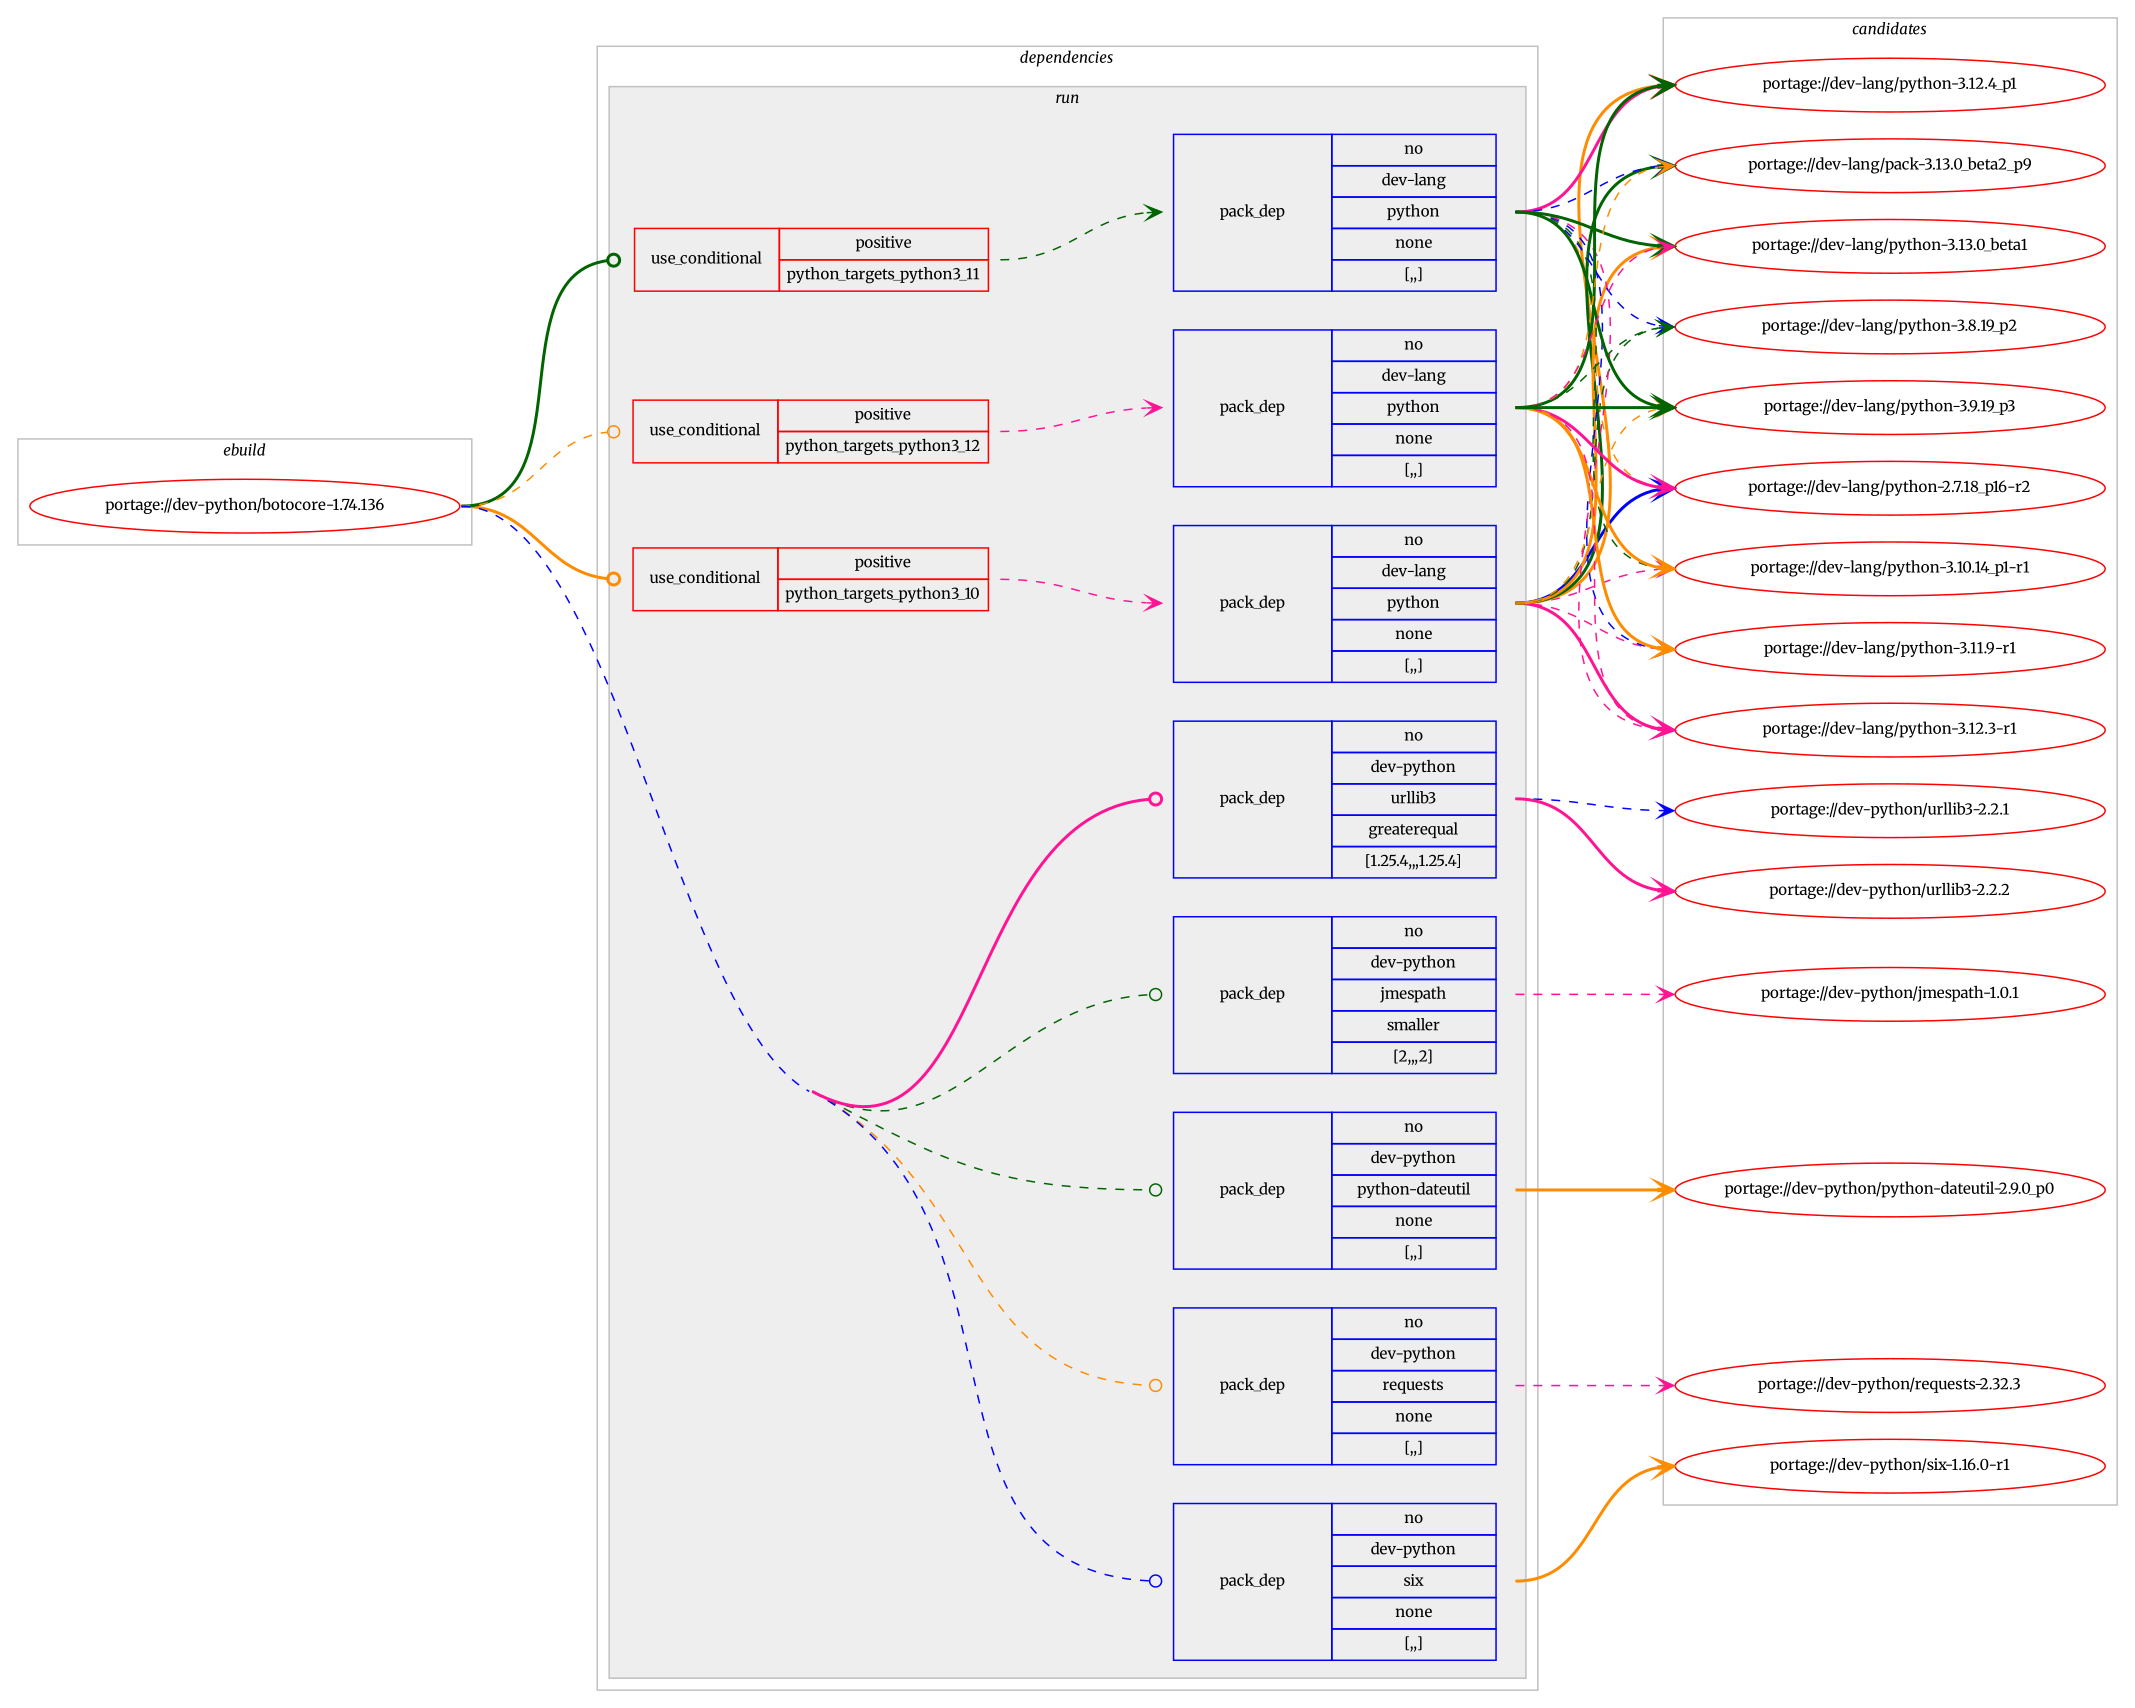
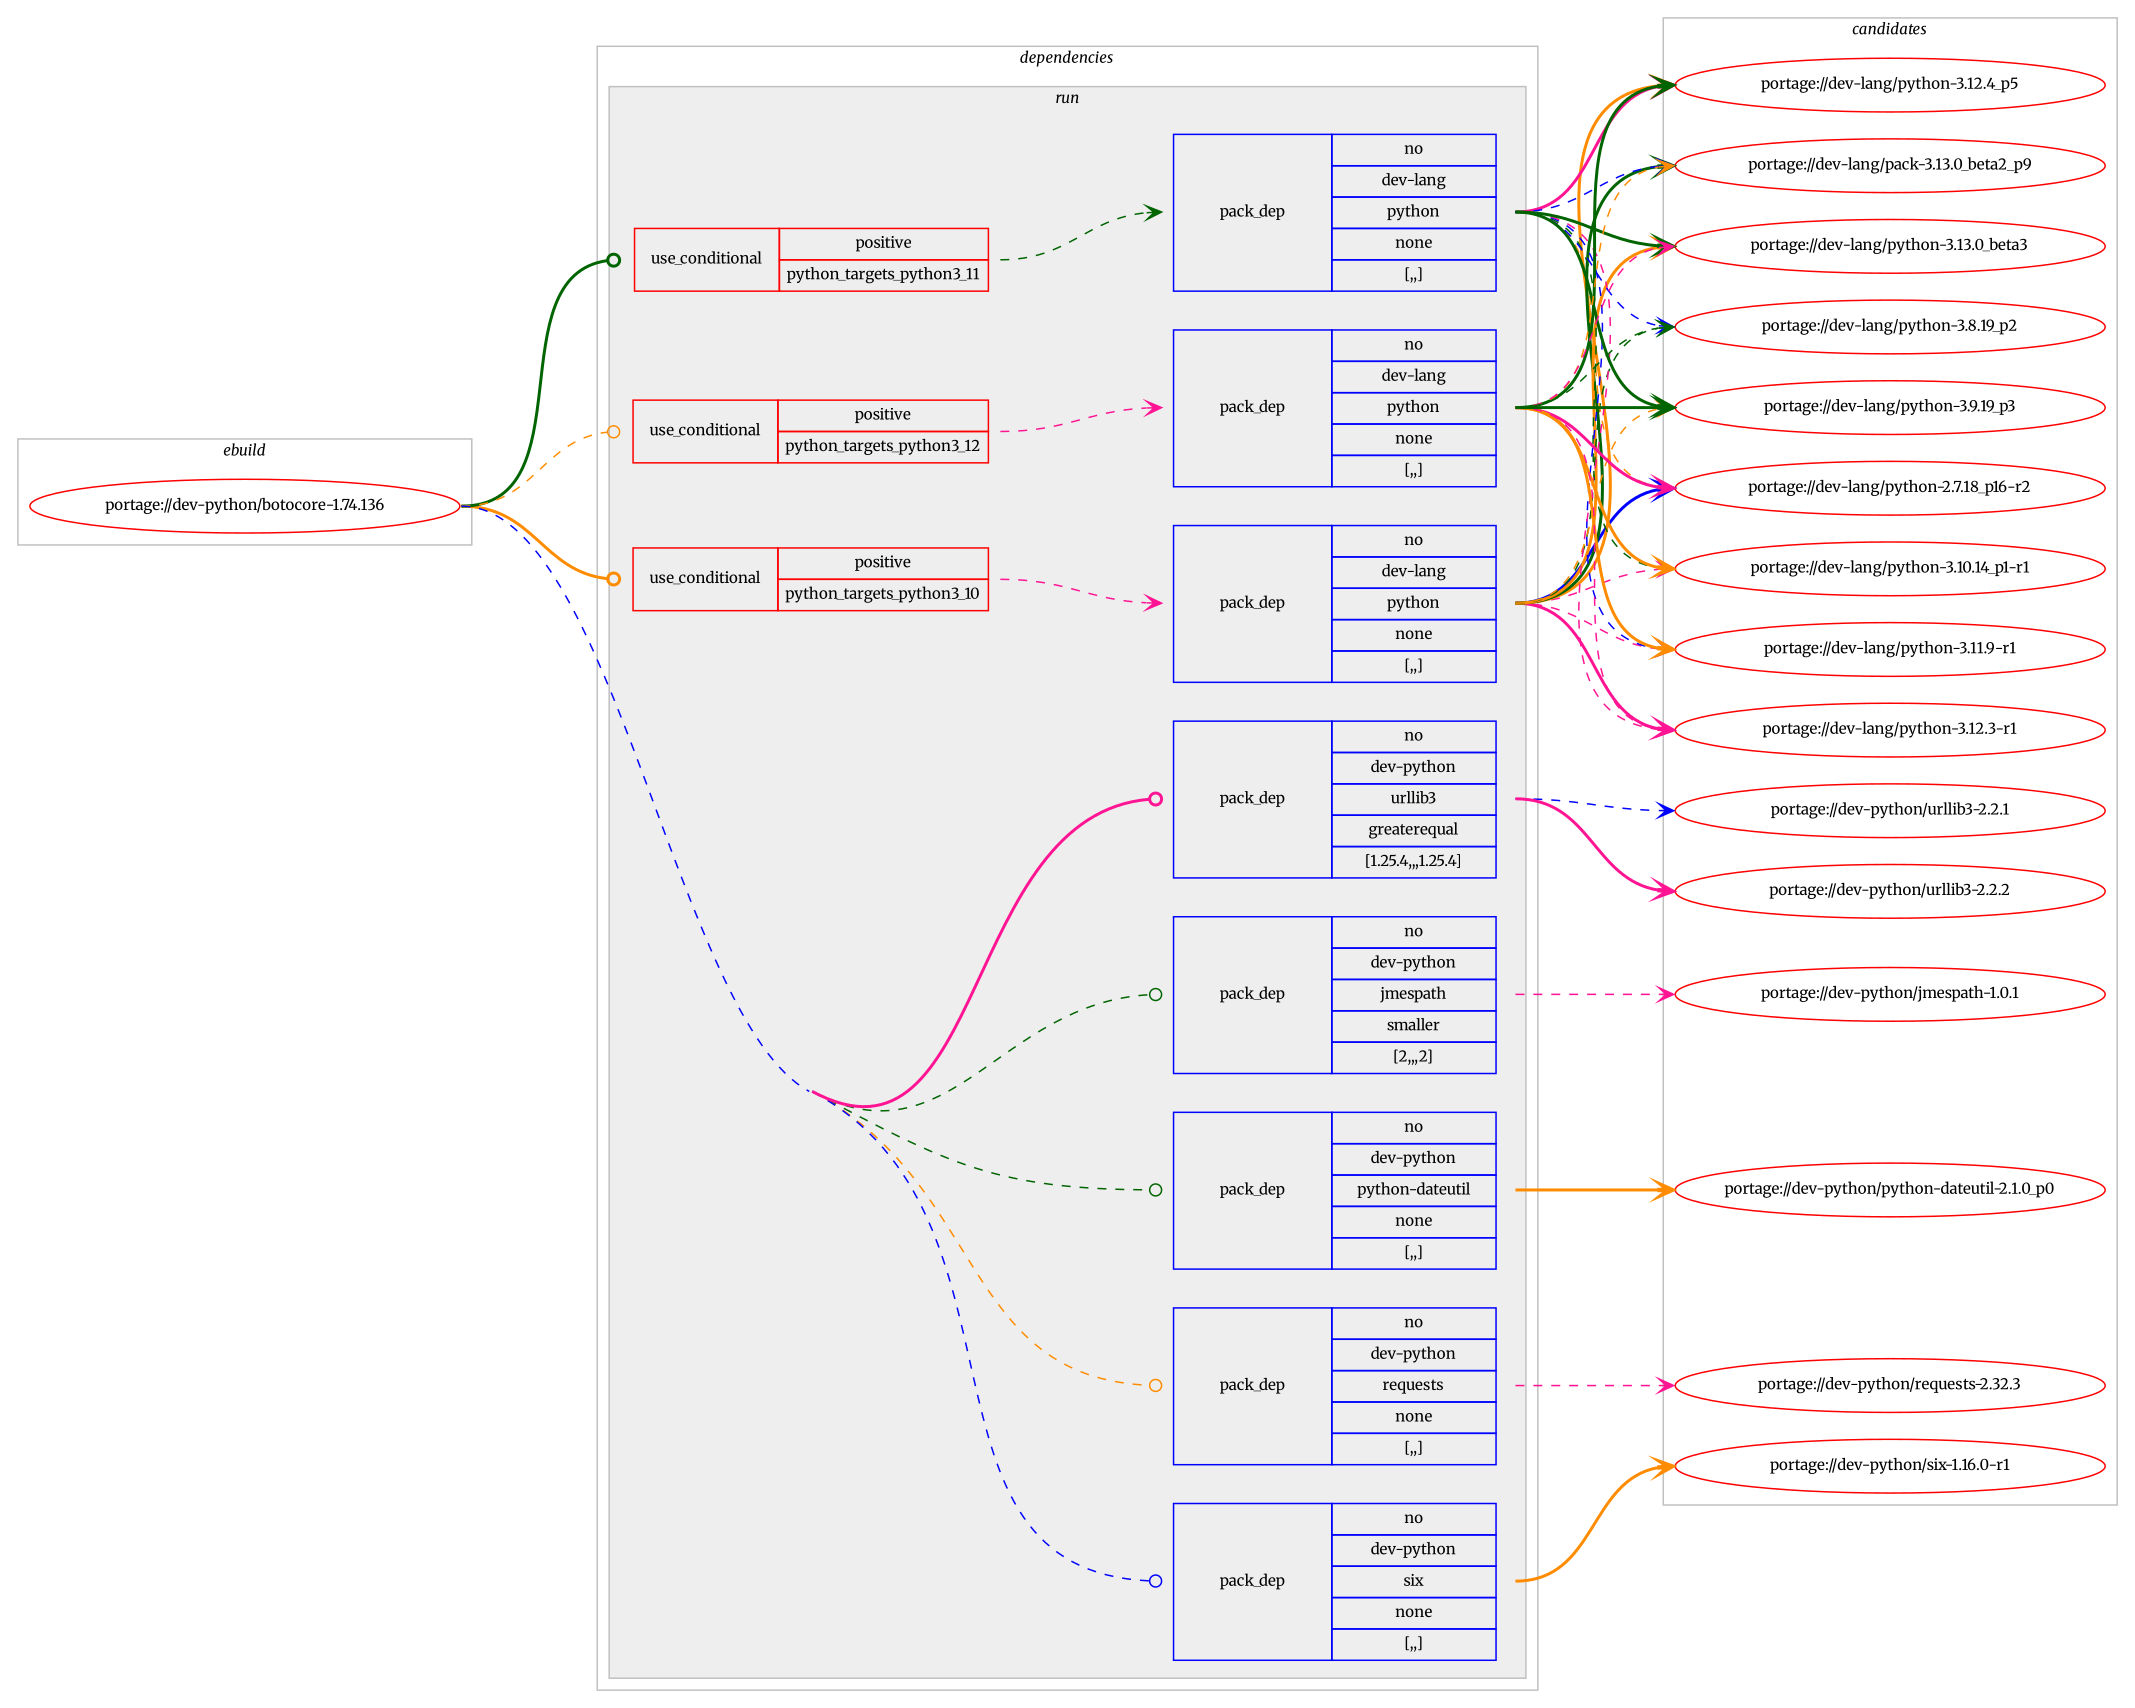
(1890, 85) -> (1890, 85)
(1890, 246) -> (1890, 246)
(1890, 1190) -> (1890, 1190)
